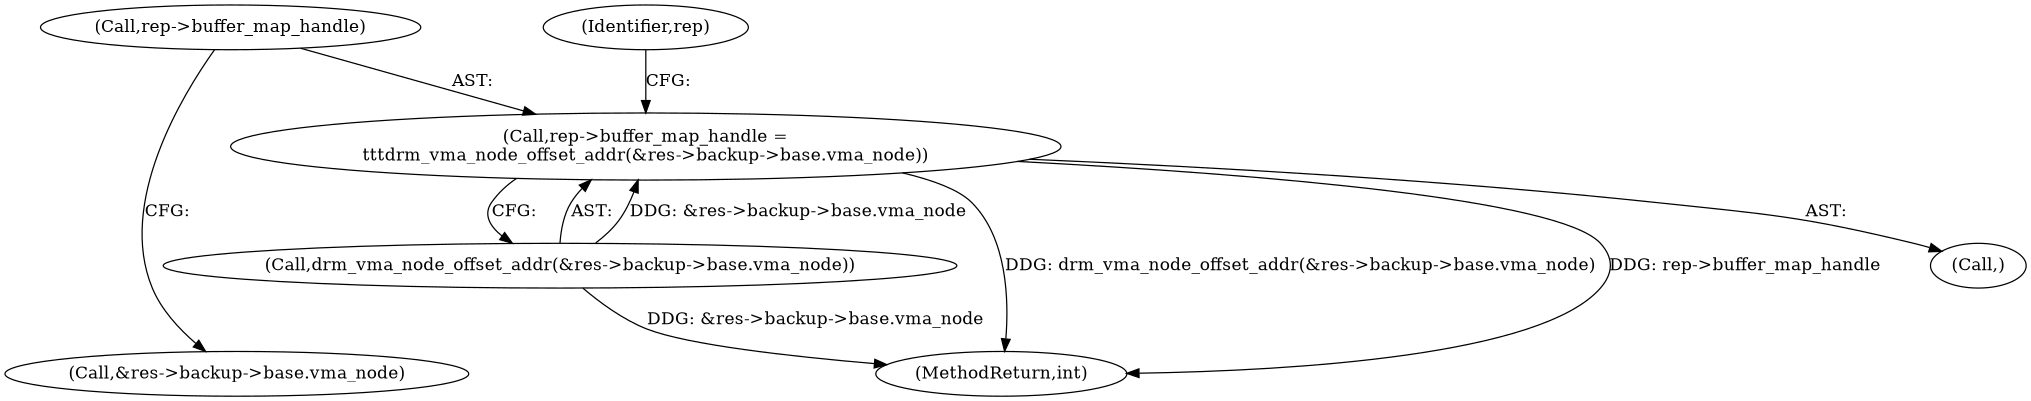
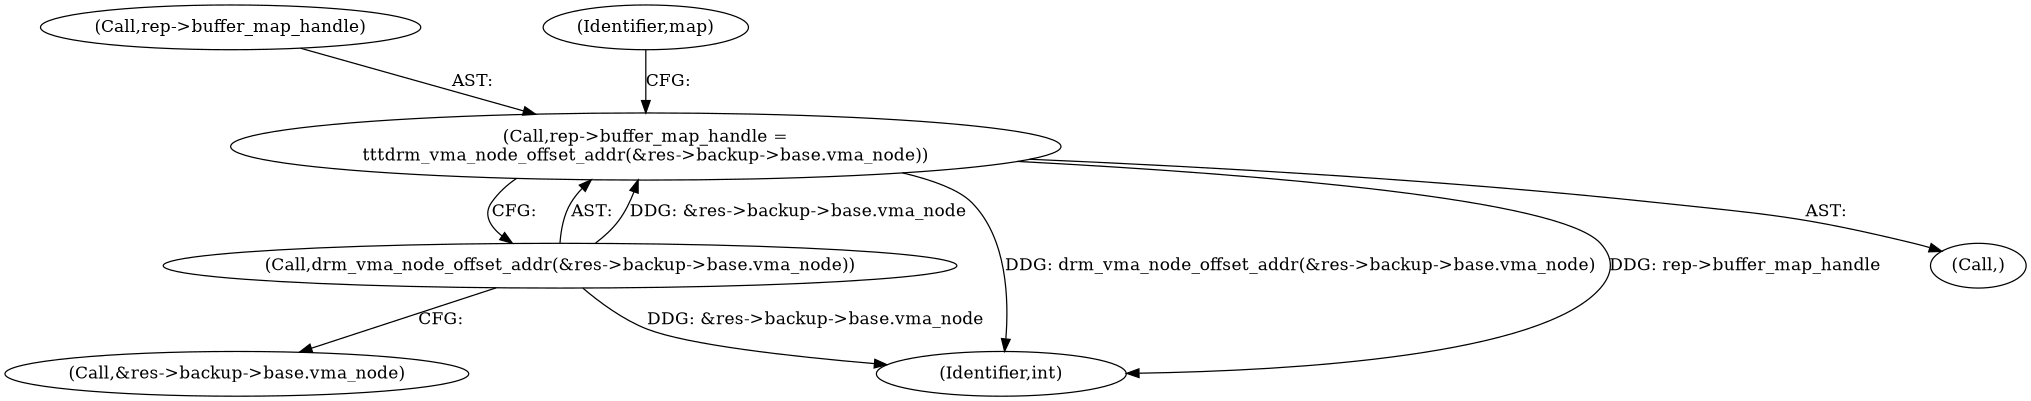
(646, 27) -> (646, 27)
(146, 197) -> (404, 318)
(1001, 374) -> (1001, 374)
